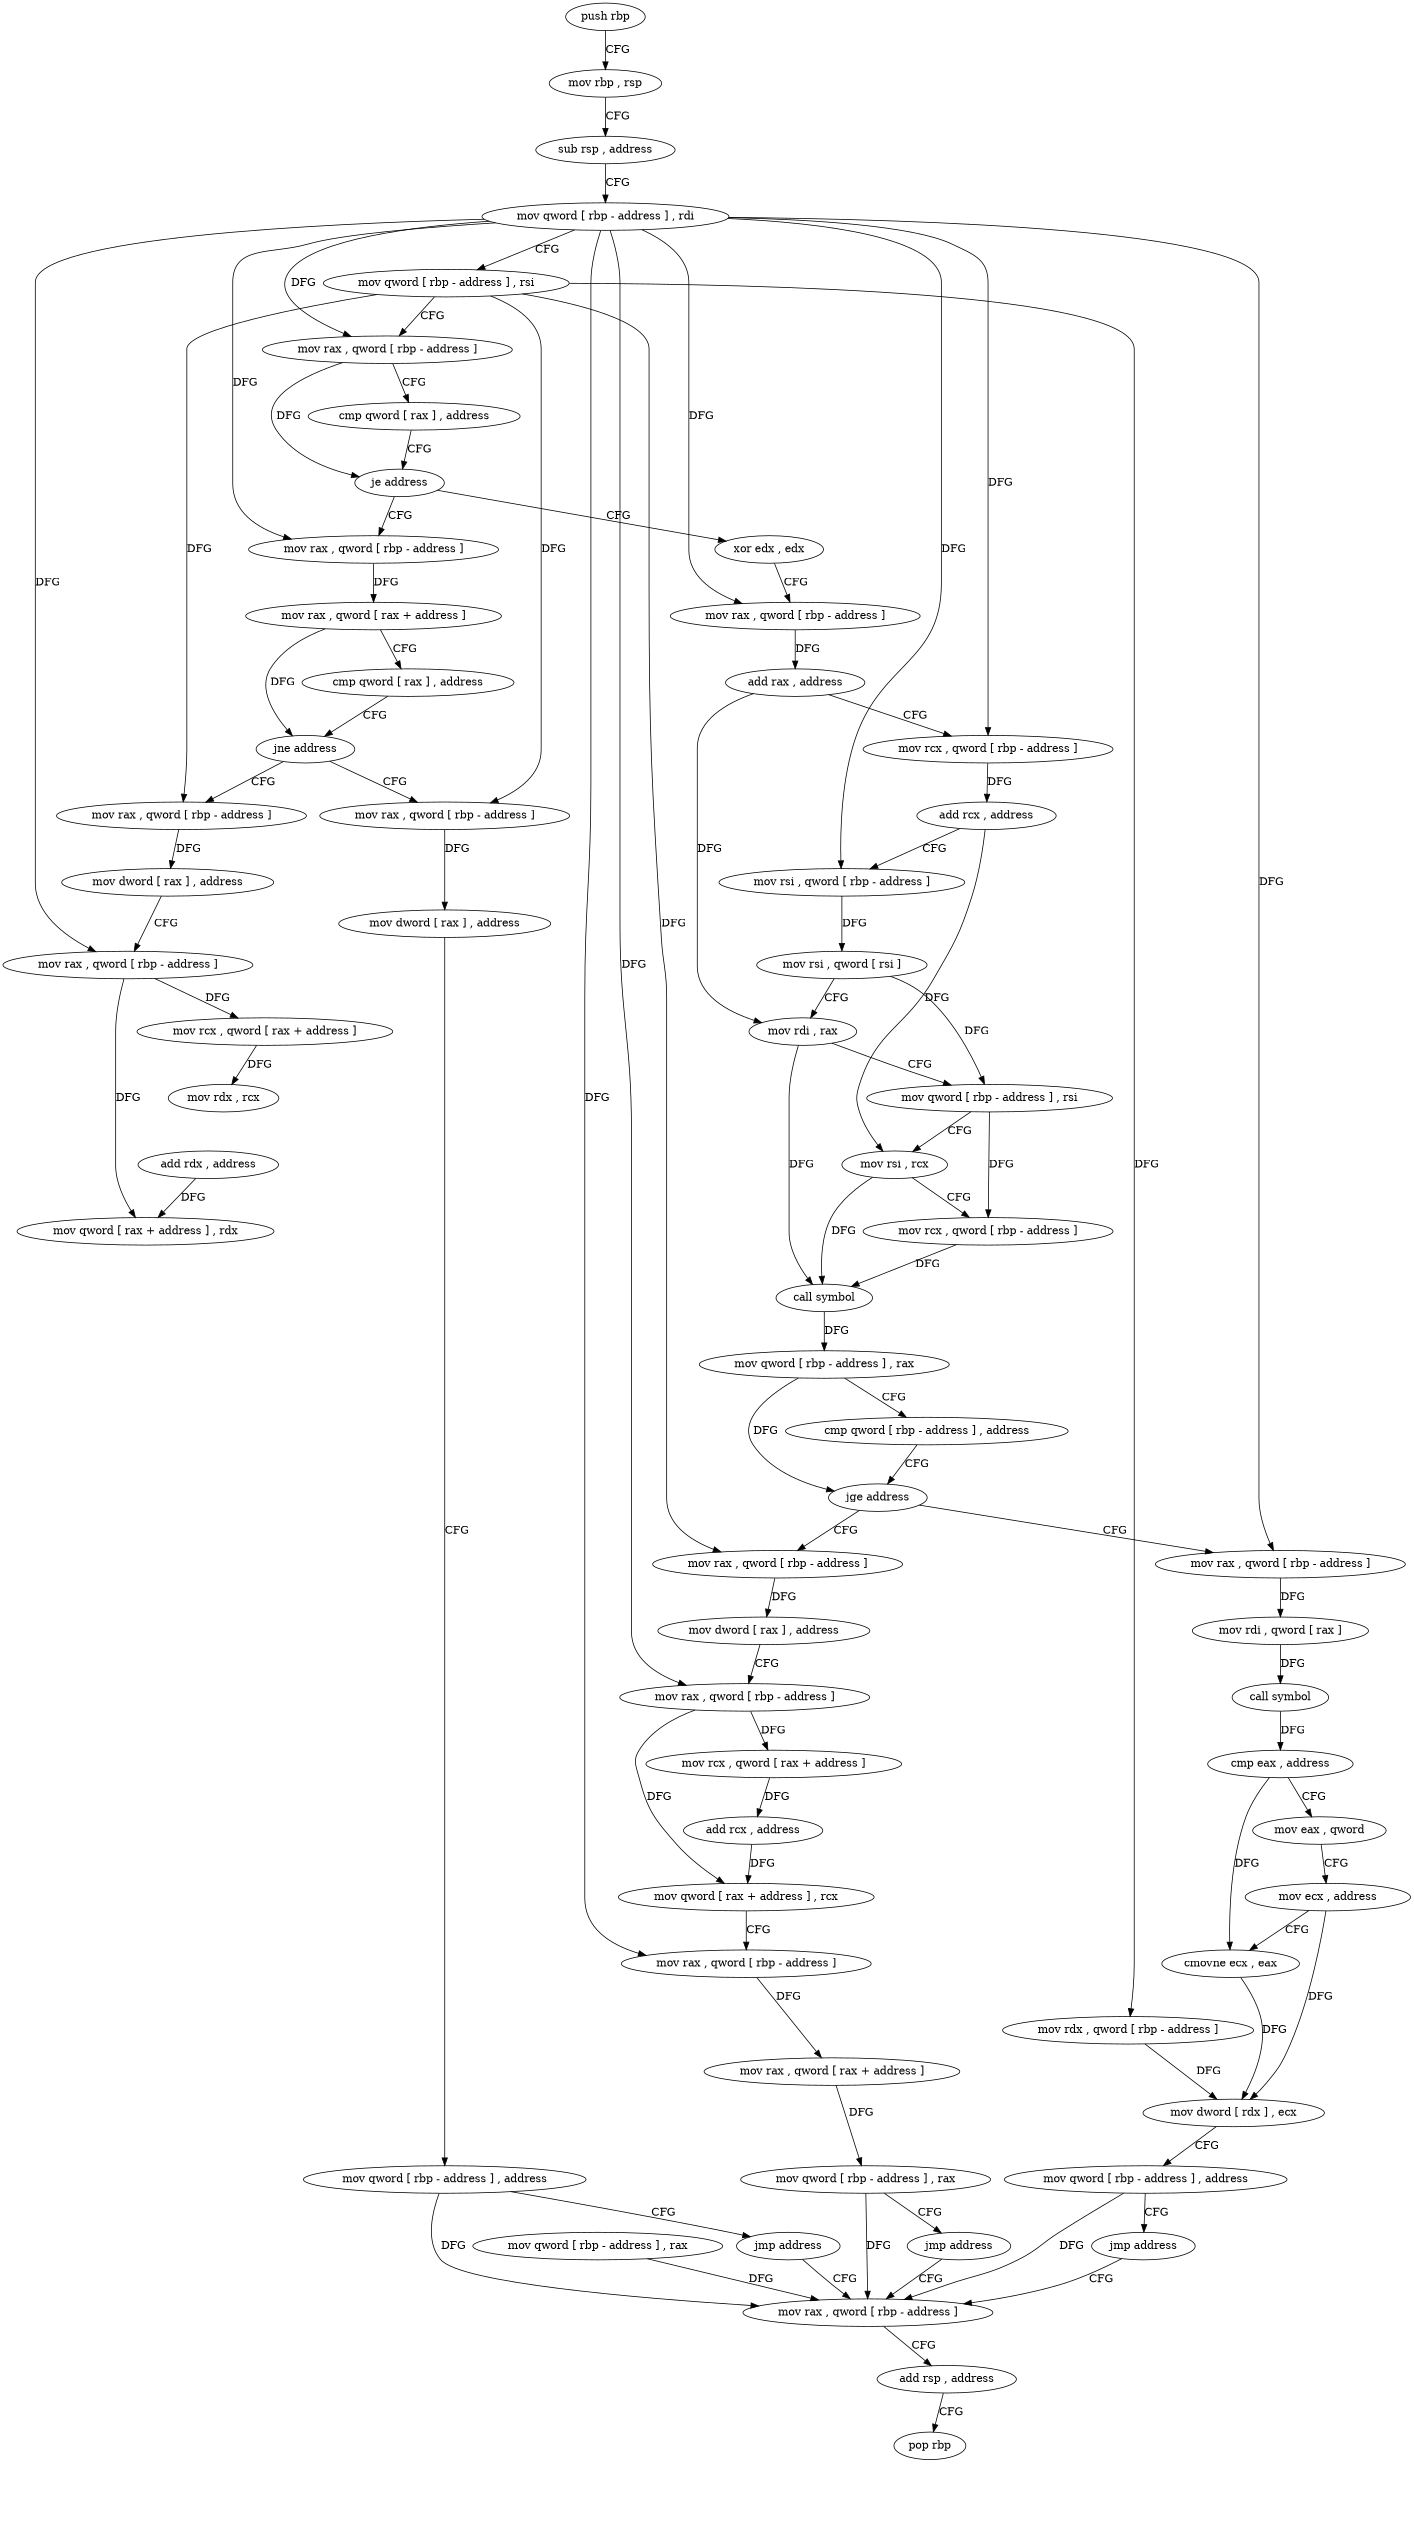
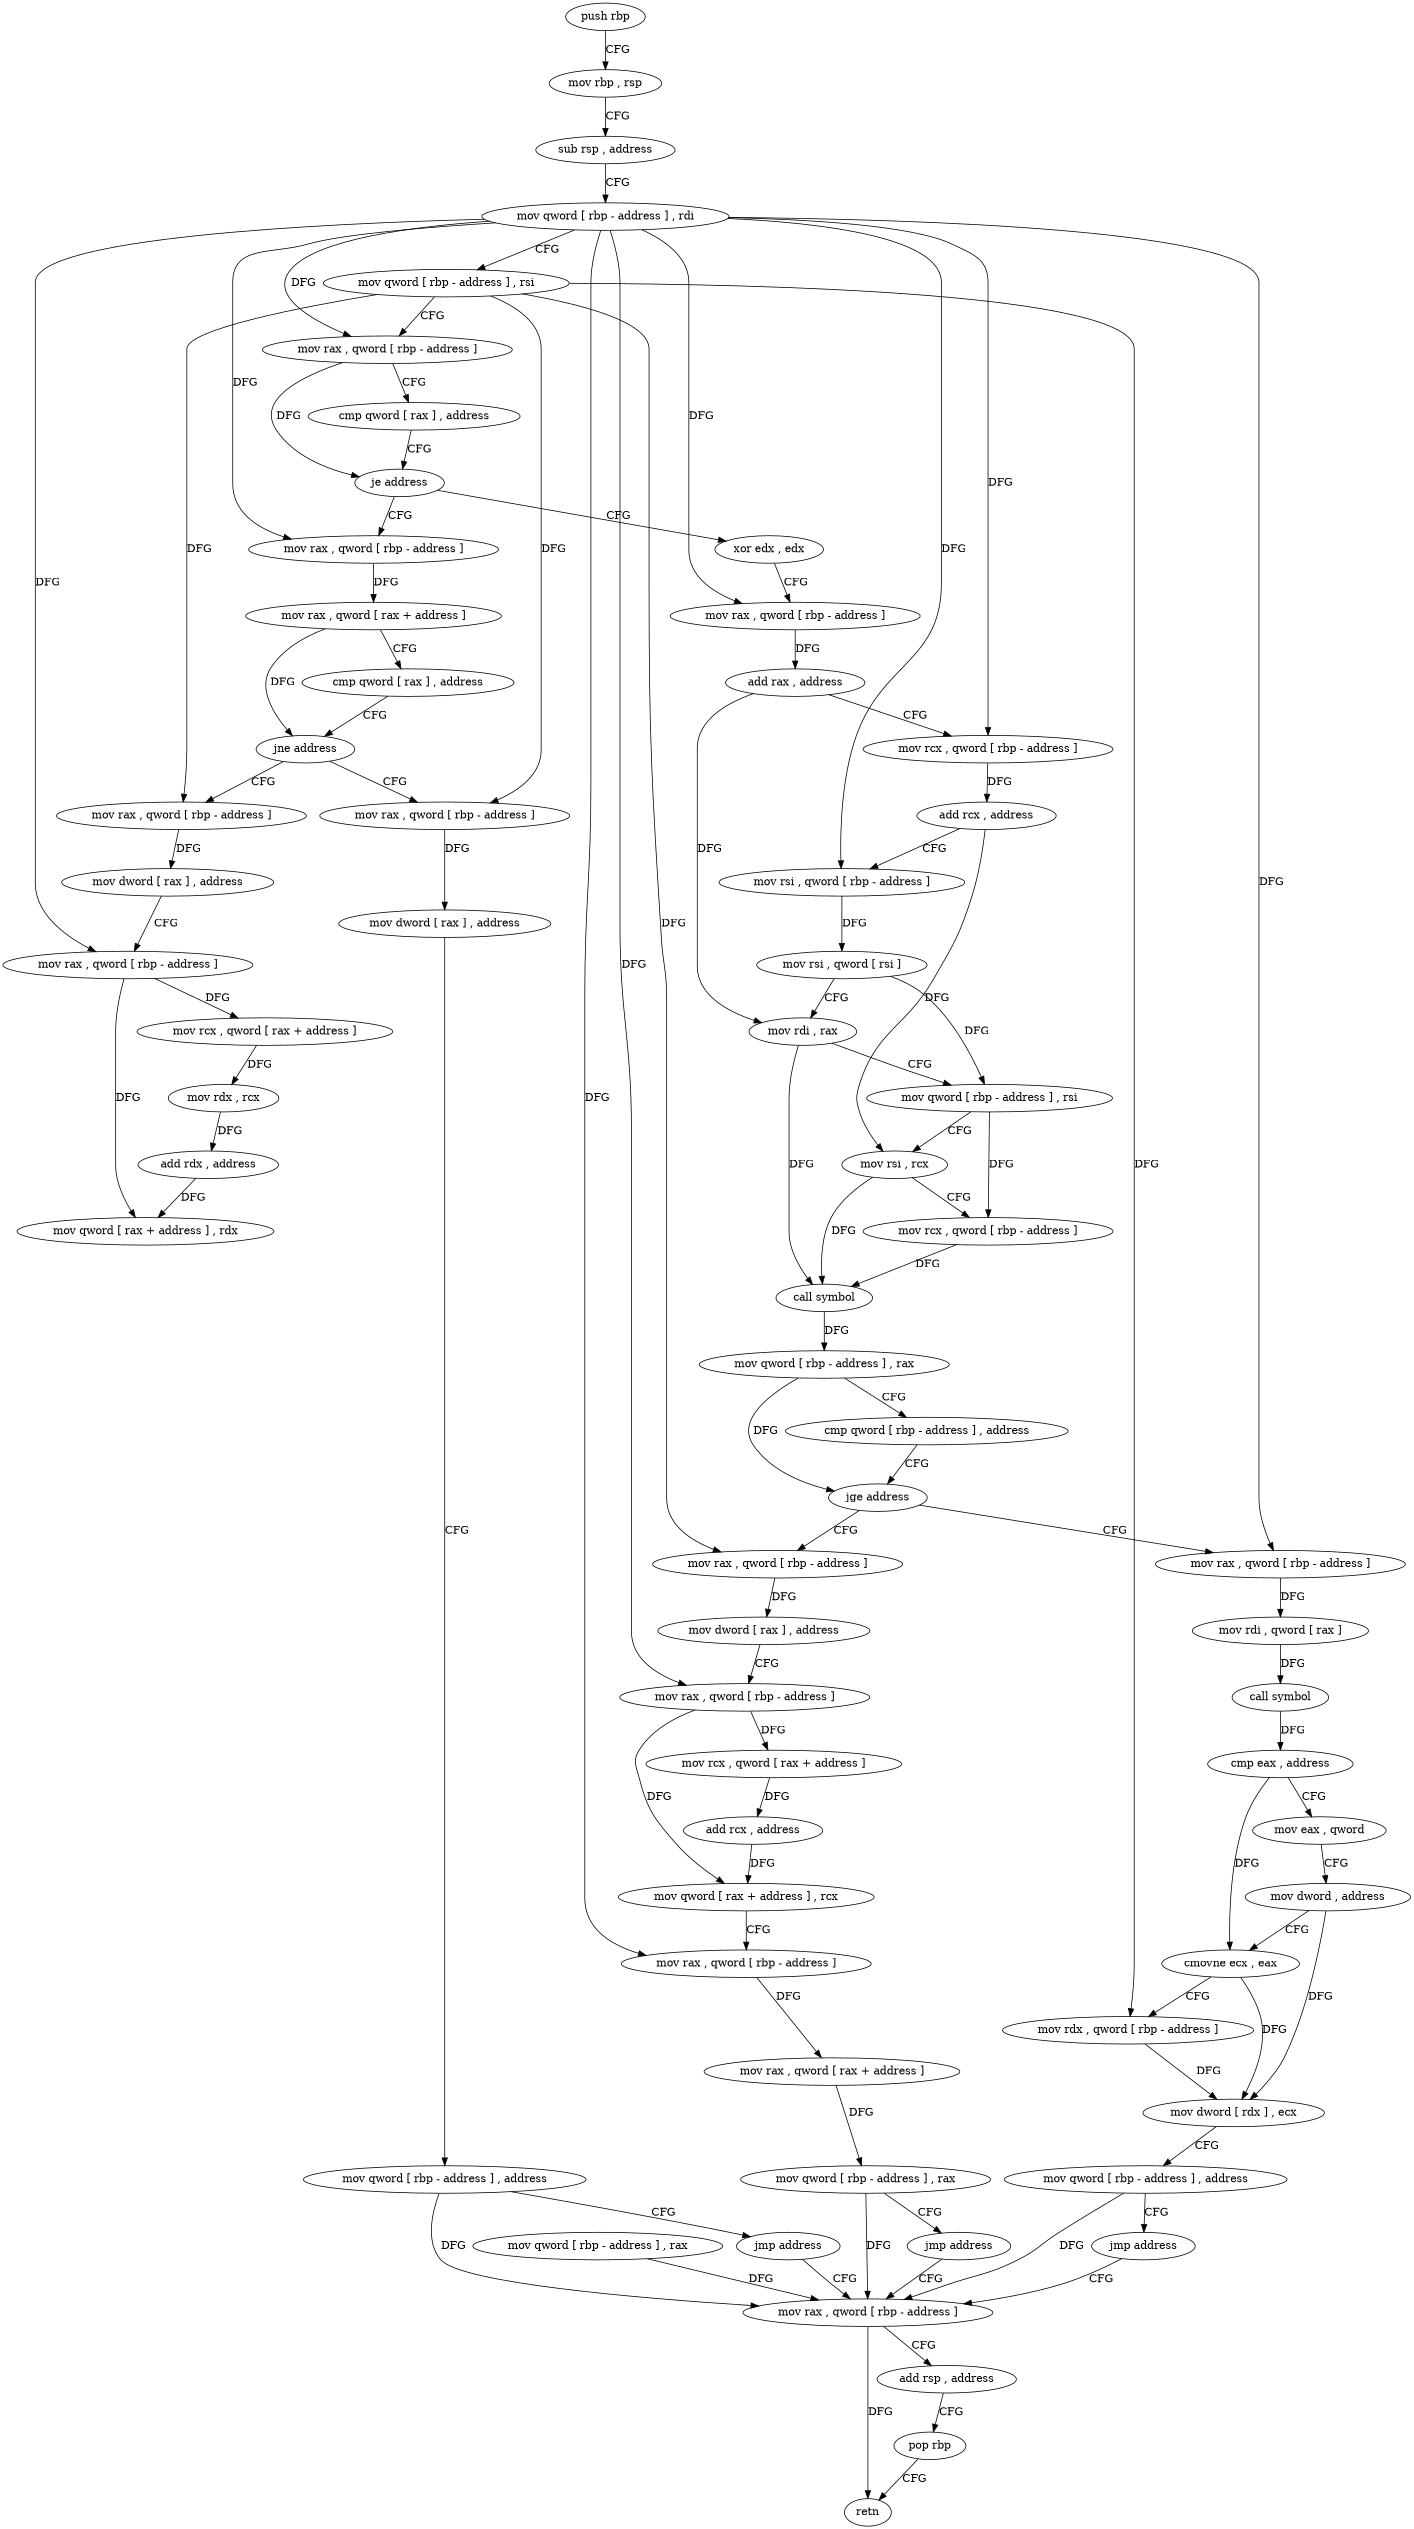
none -> (217, 1128)
(1328, 1897) -> (1328, 1897)
none -> (1183, 1995)
none -> (868, 2512)
